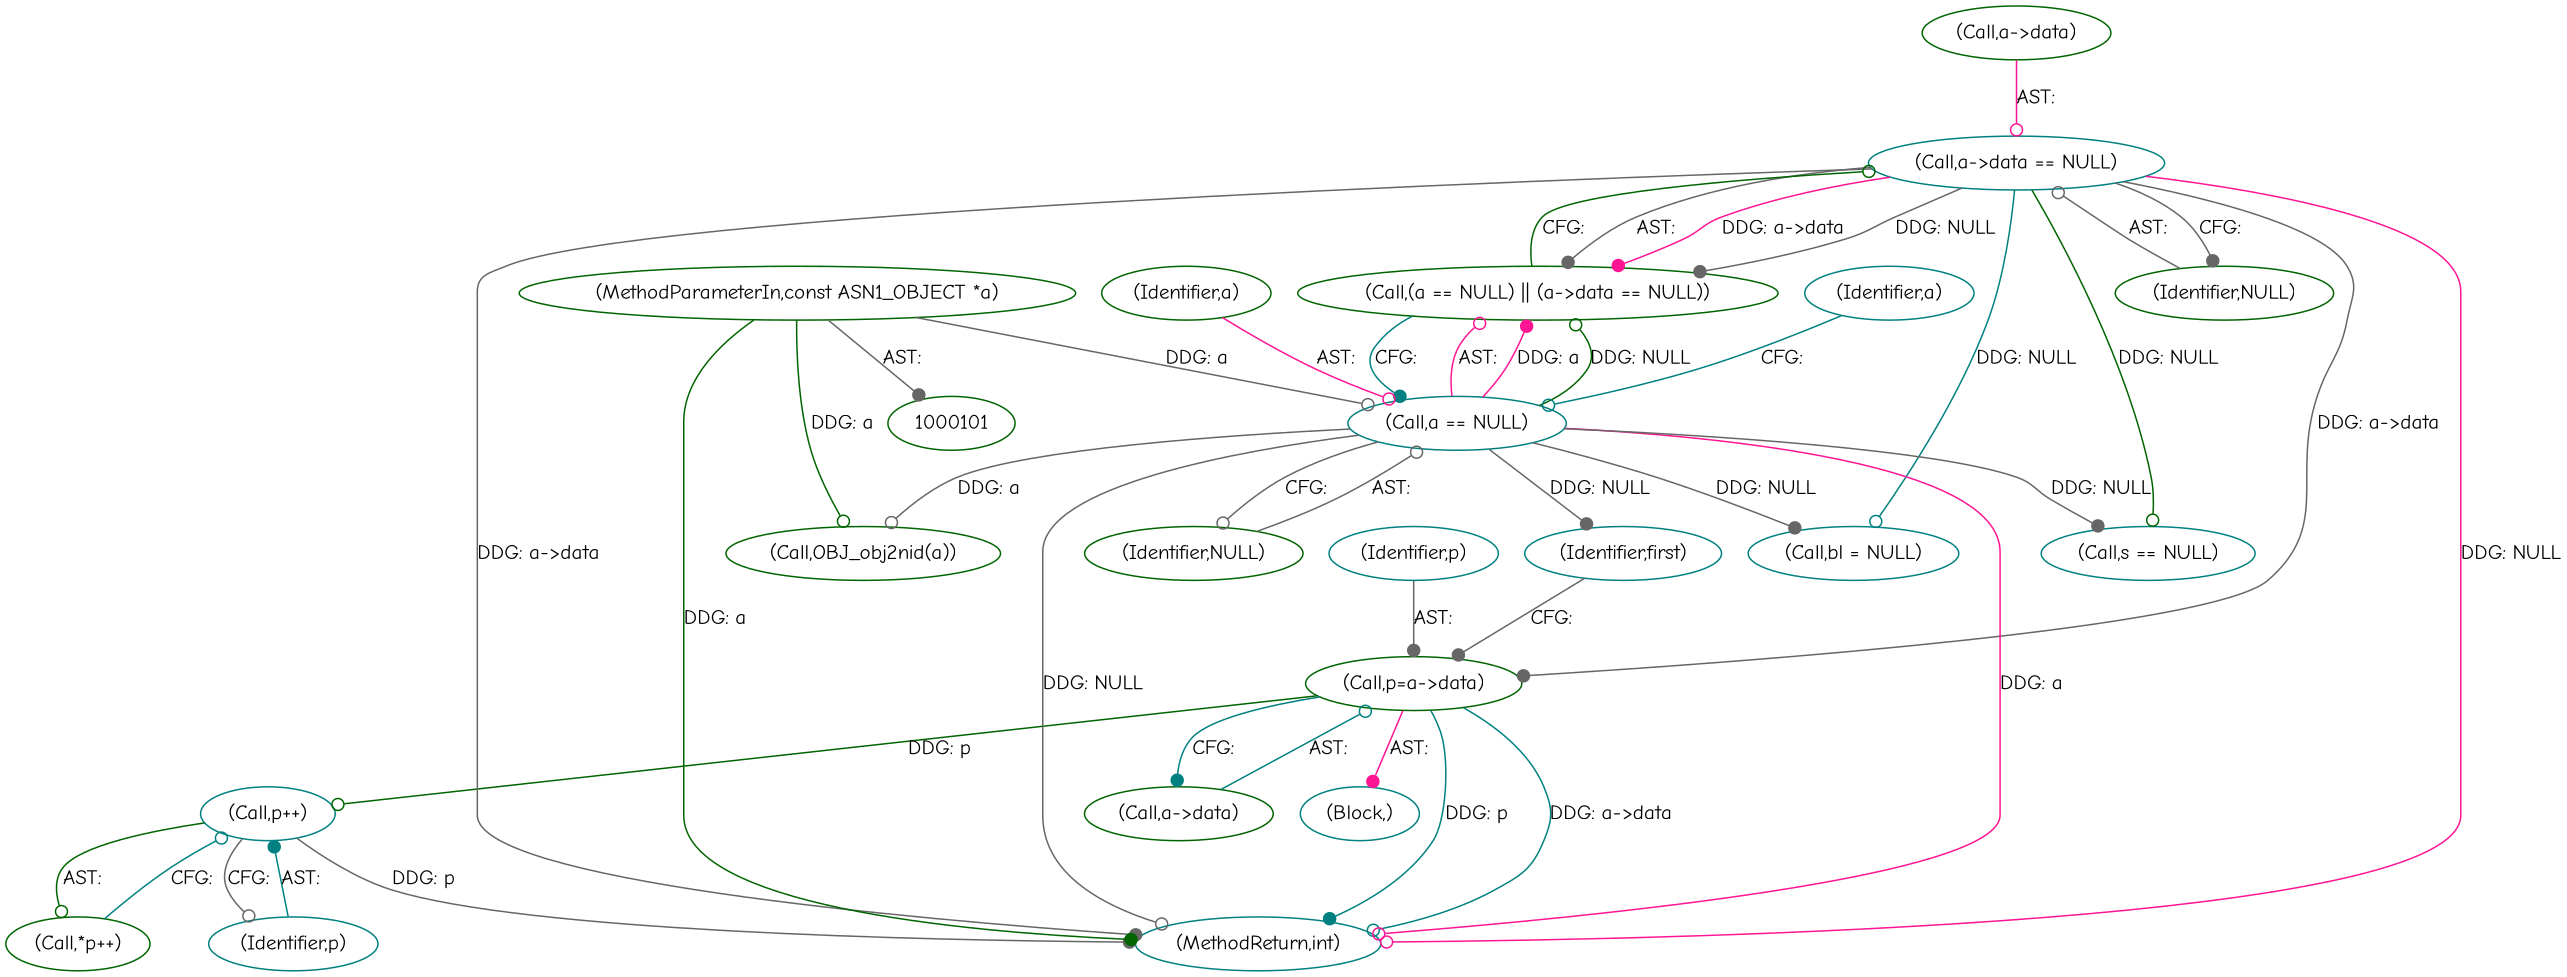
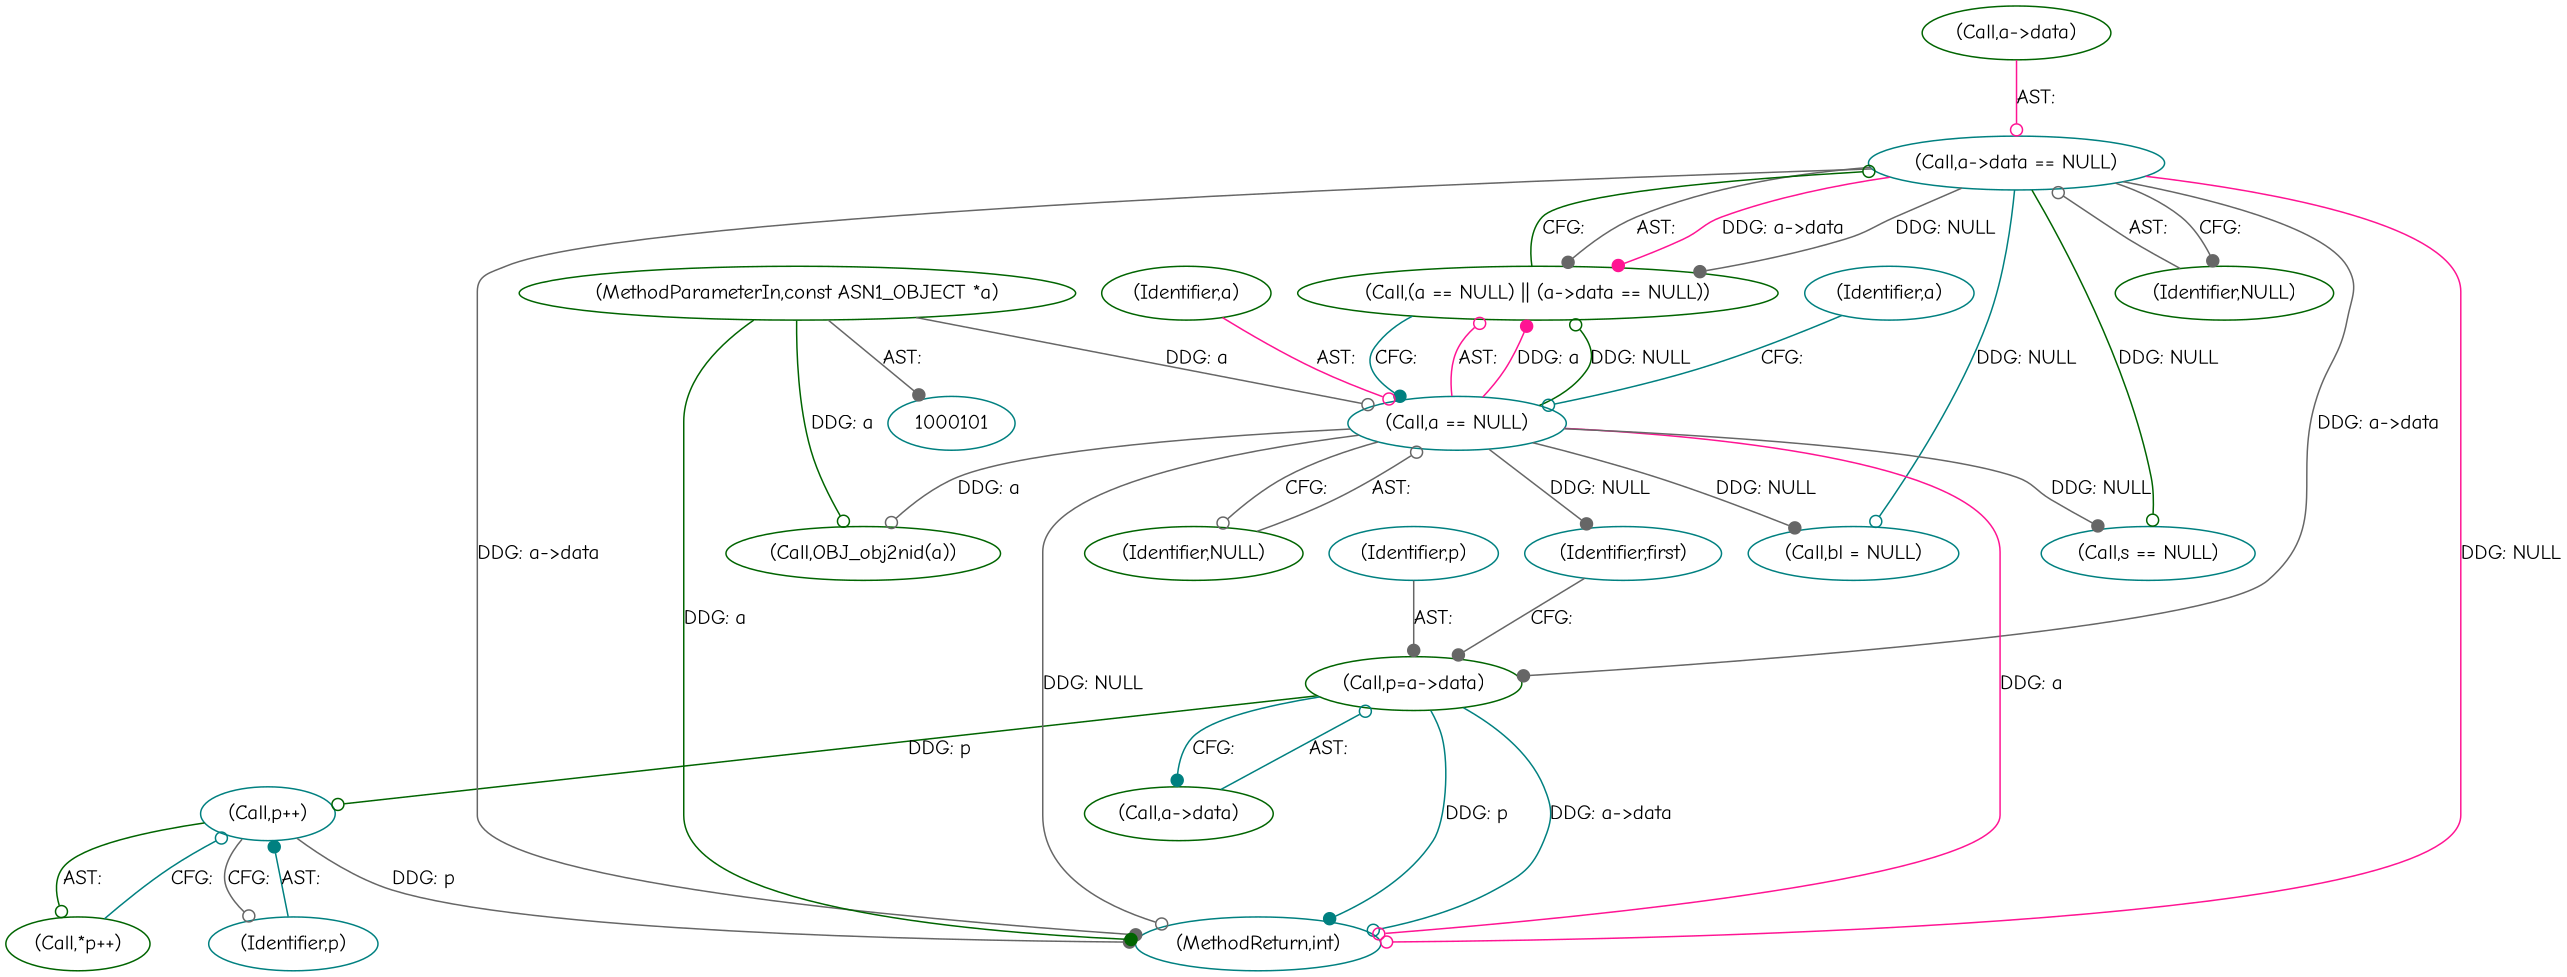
(951, 423) -> (951, 423)
(1360, 814) -> none
